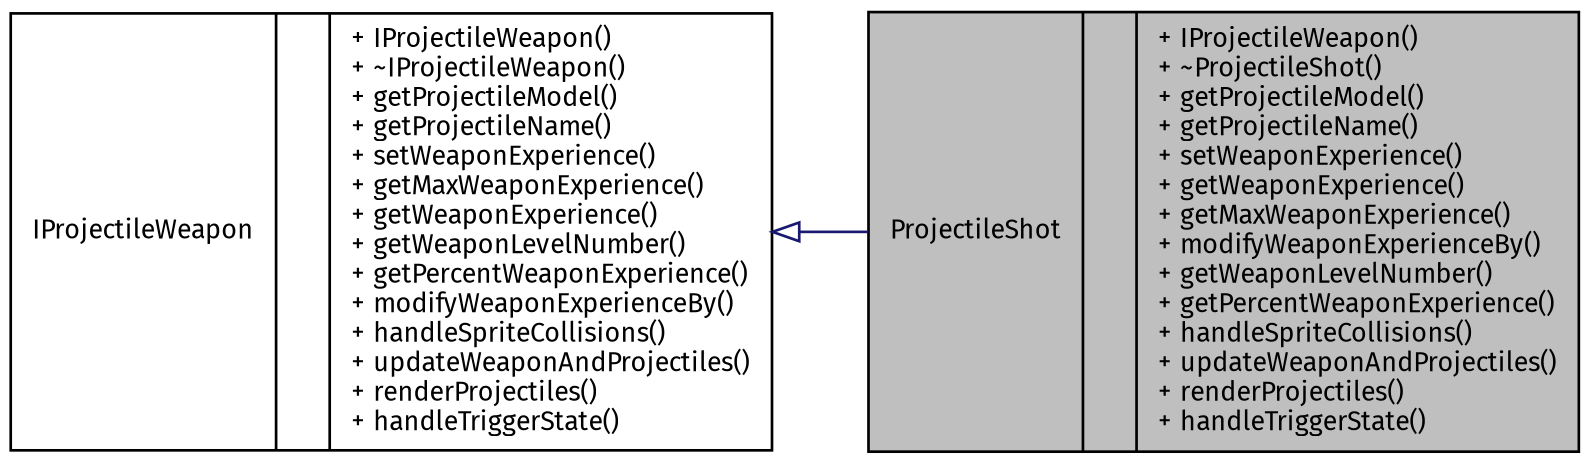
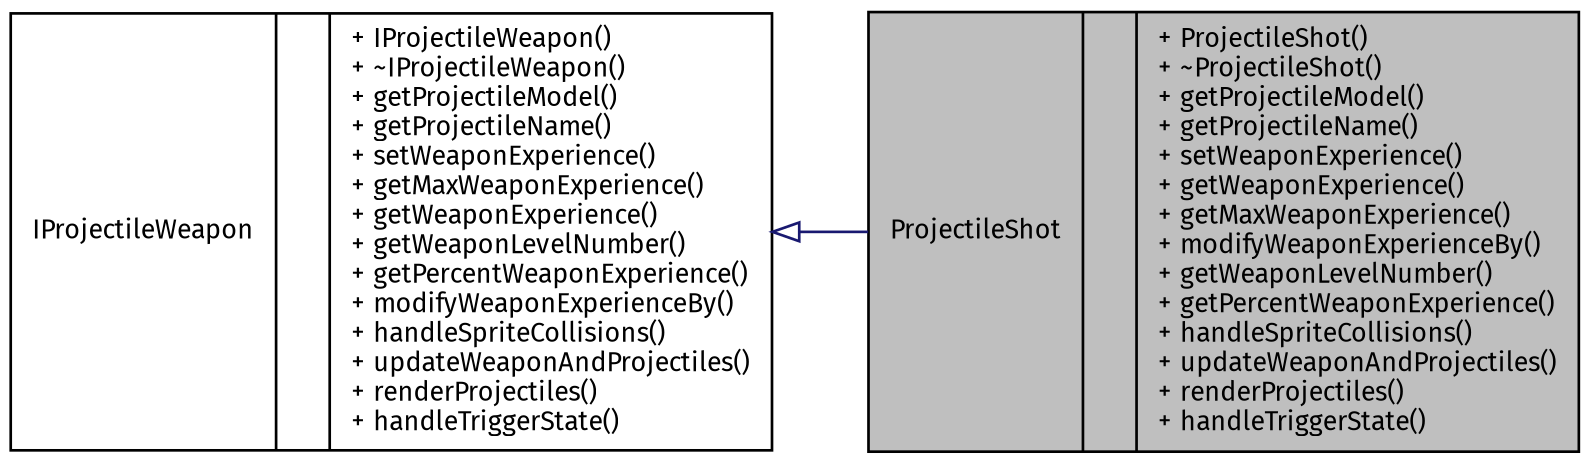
(1288, 39) -> (1264, 39)
